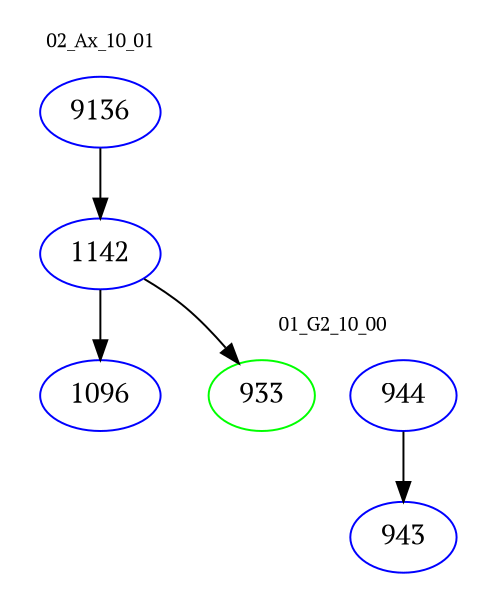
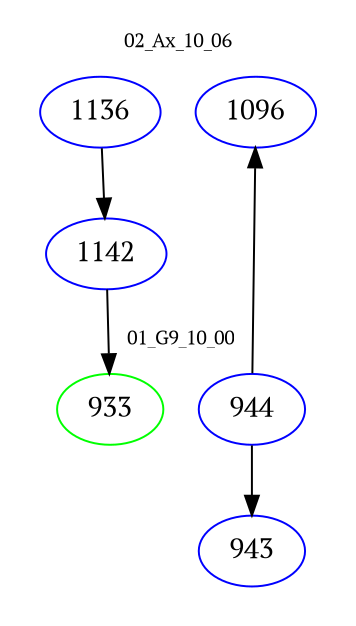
(100, 42) -> (178, 42)
(100, 112) -> (100, 112)
(100, 315) -> (254, 271)
(333, 326) -> (181, 339)
